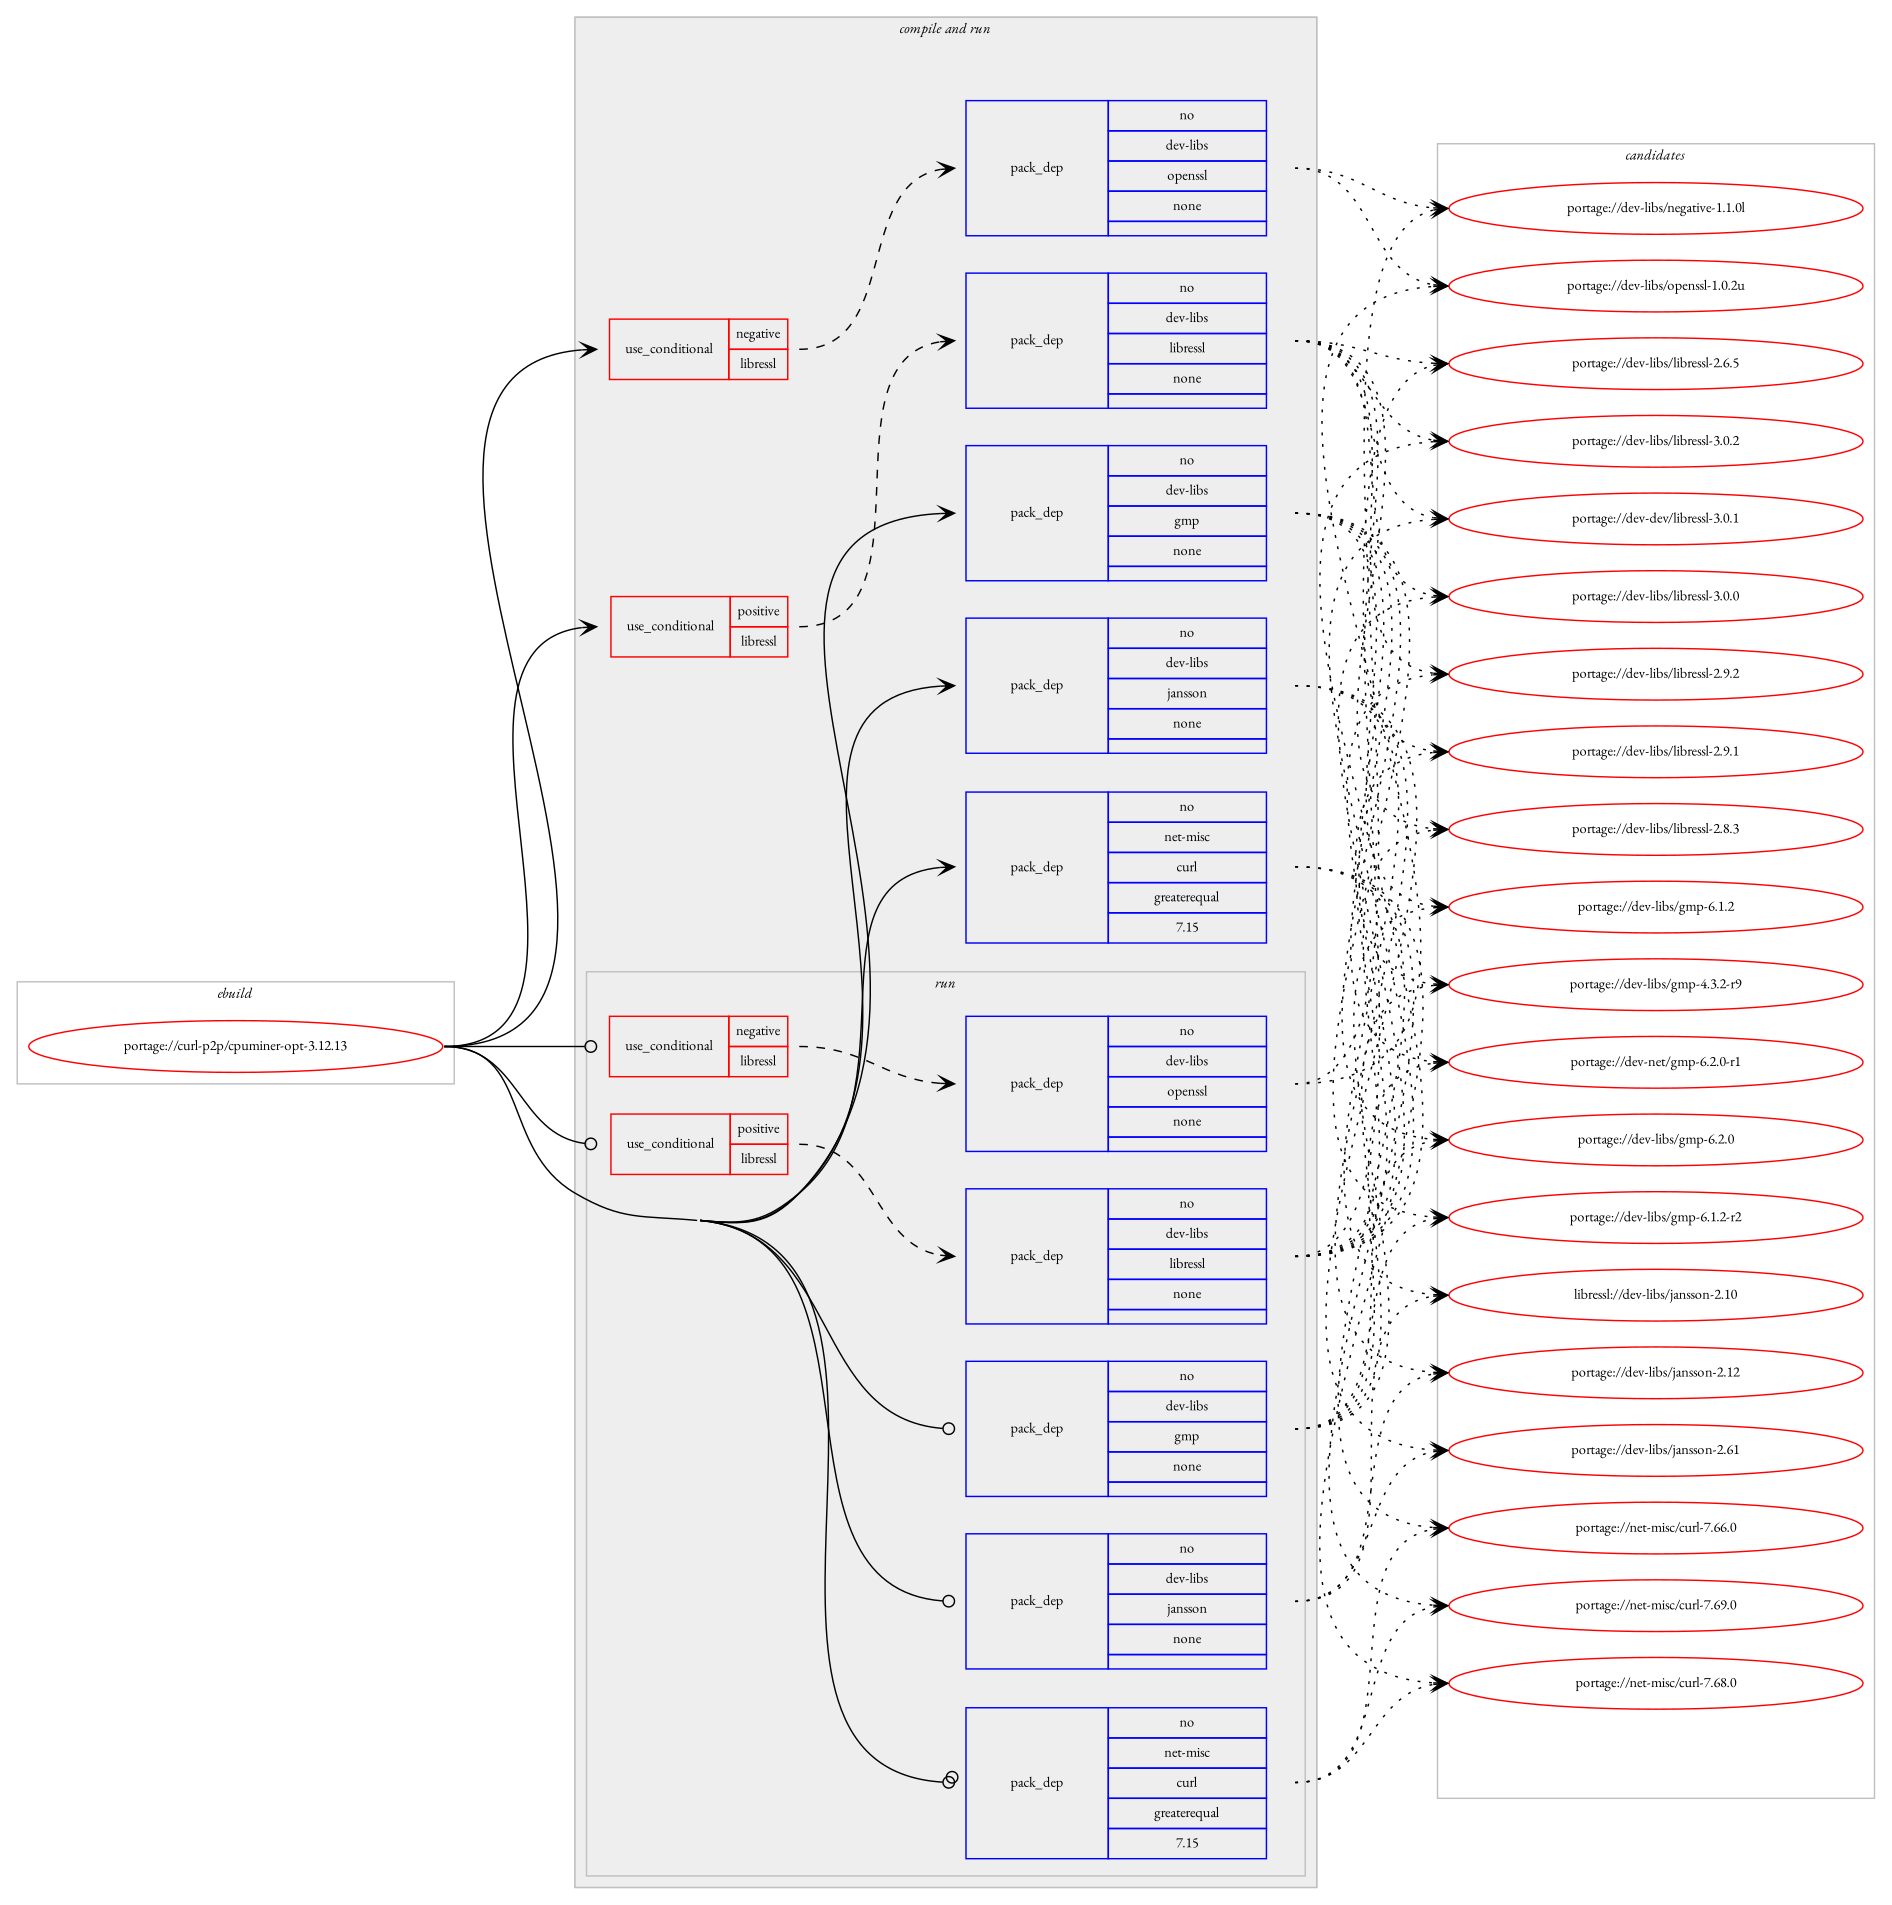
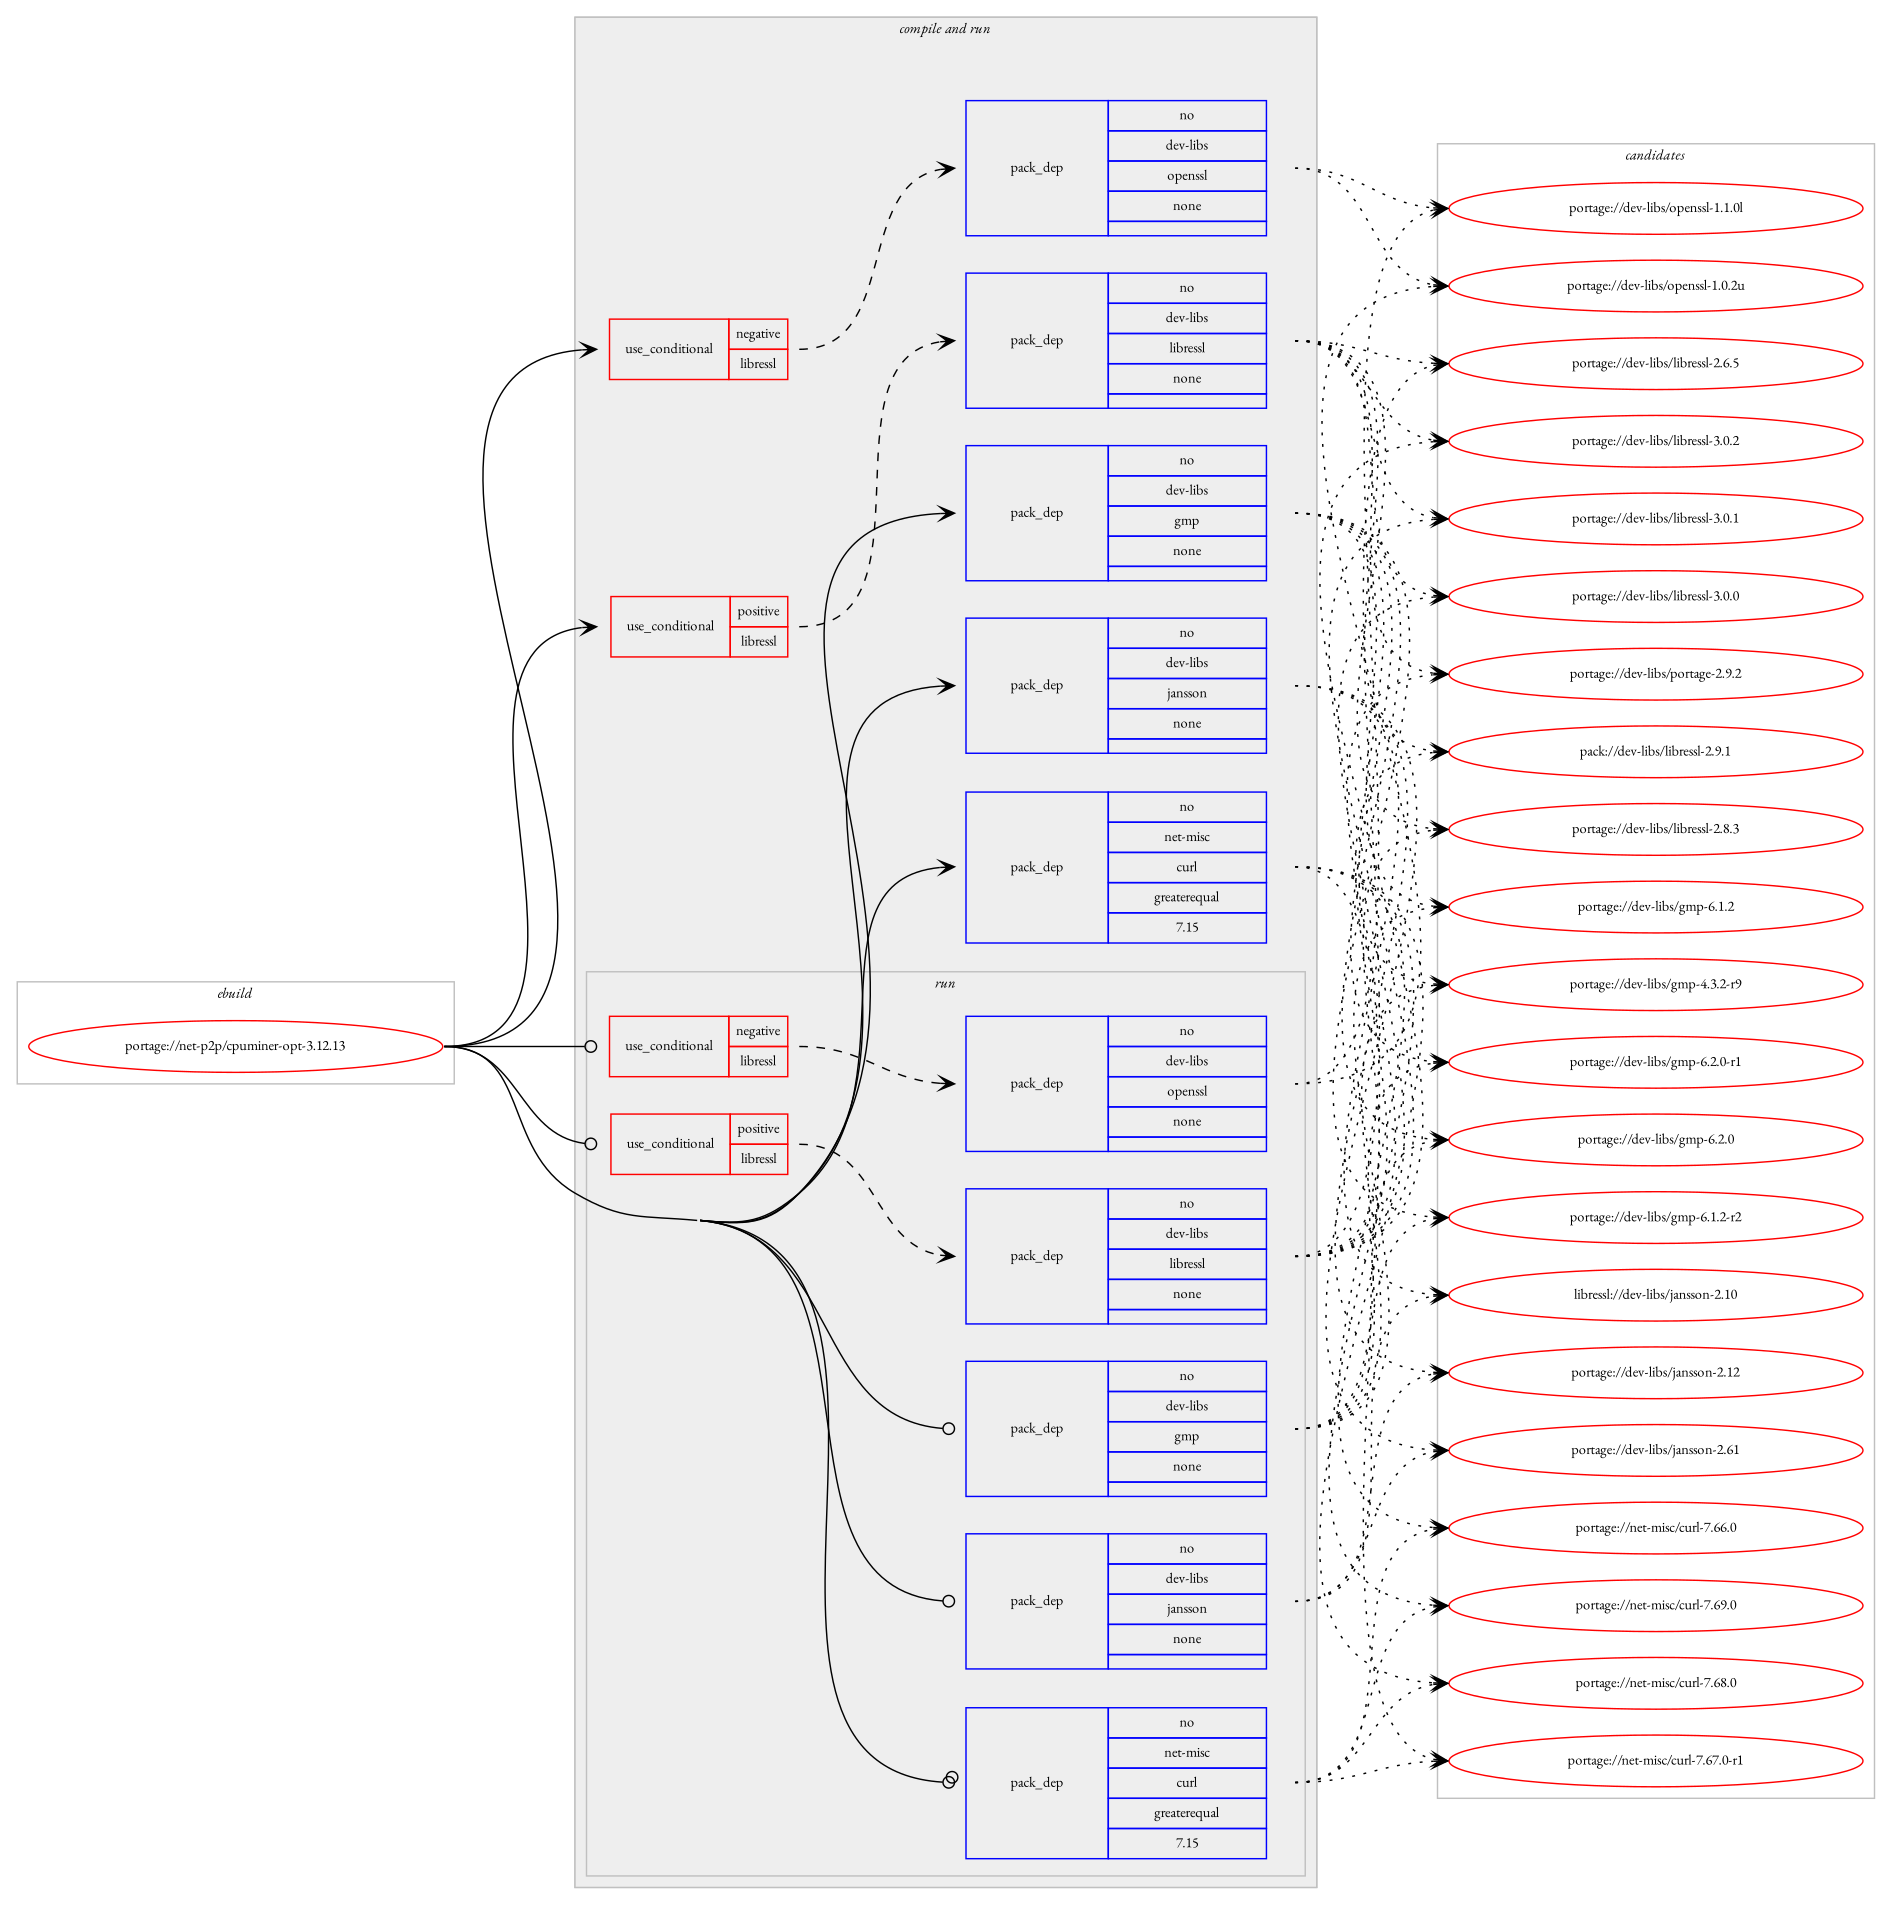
(1656, 208) -> (1656, 208)
(1656, 519) -> (1656, 519)
(1656, 674) -> (1656, 674)
(1656, 752) -> (1656, 752)
(236, 1046) -> (236, 1046)
(1656, 1062) -> (1656, 1062)
none -> (1656, 1761)
